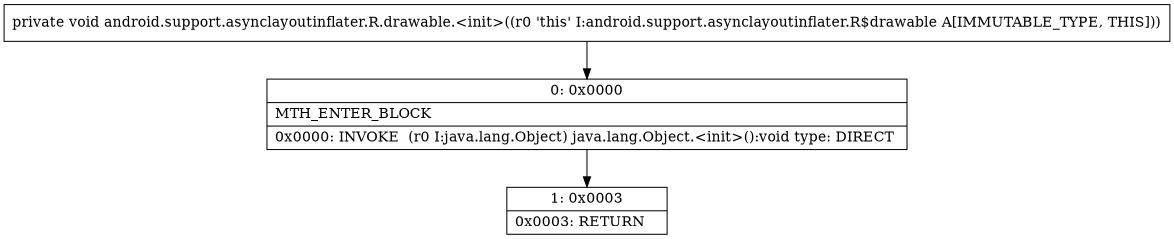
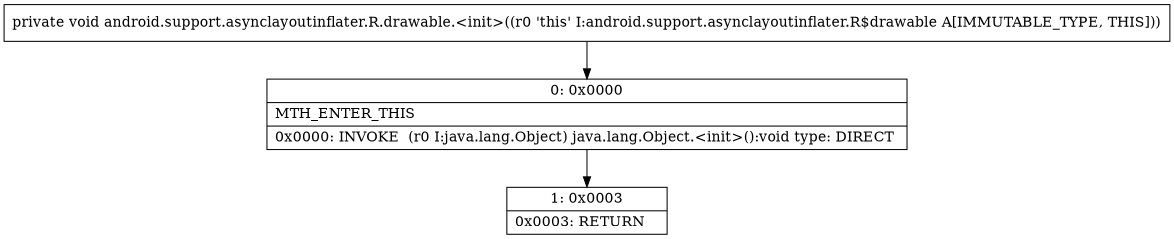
(354, 114) -> (346, 114)
